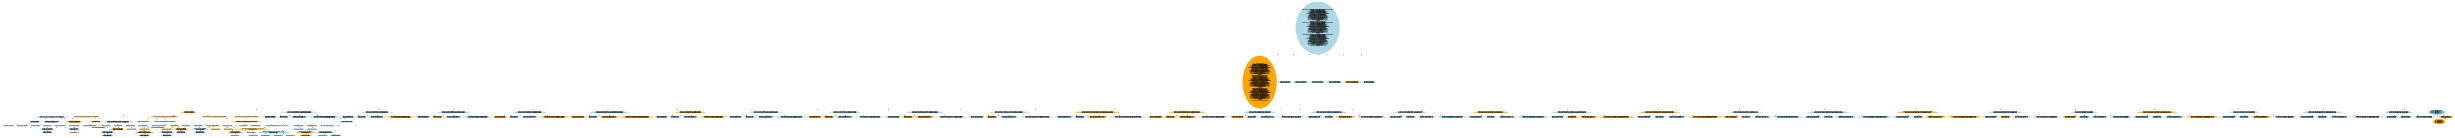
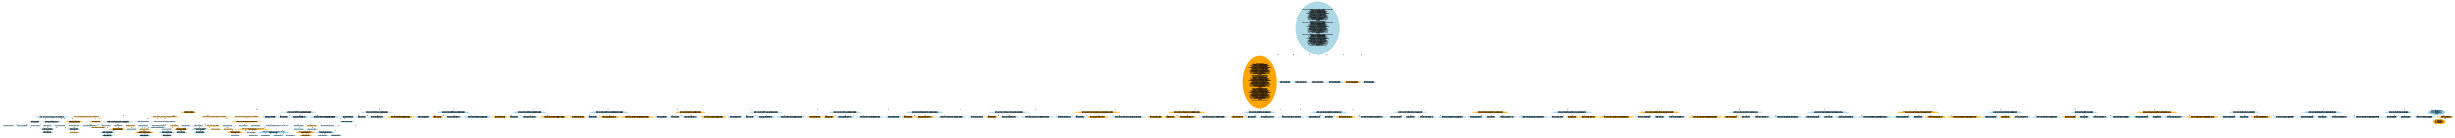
(167, 129) -> (167, 129)
